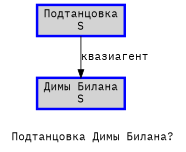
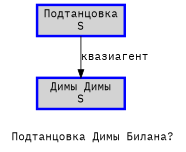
(81, 93) -> (81, 93)
